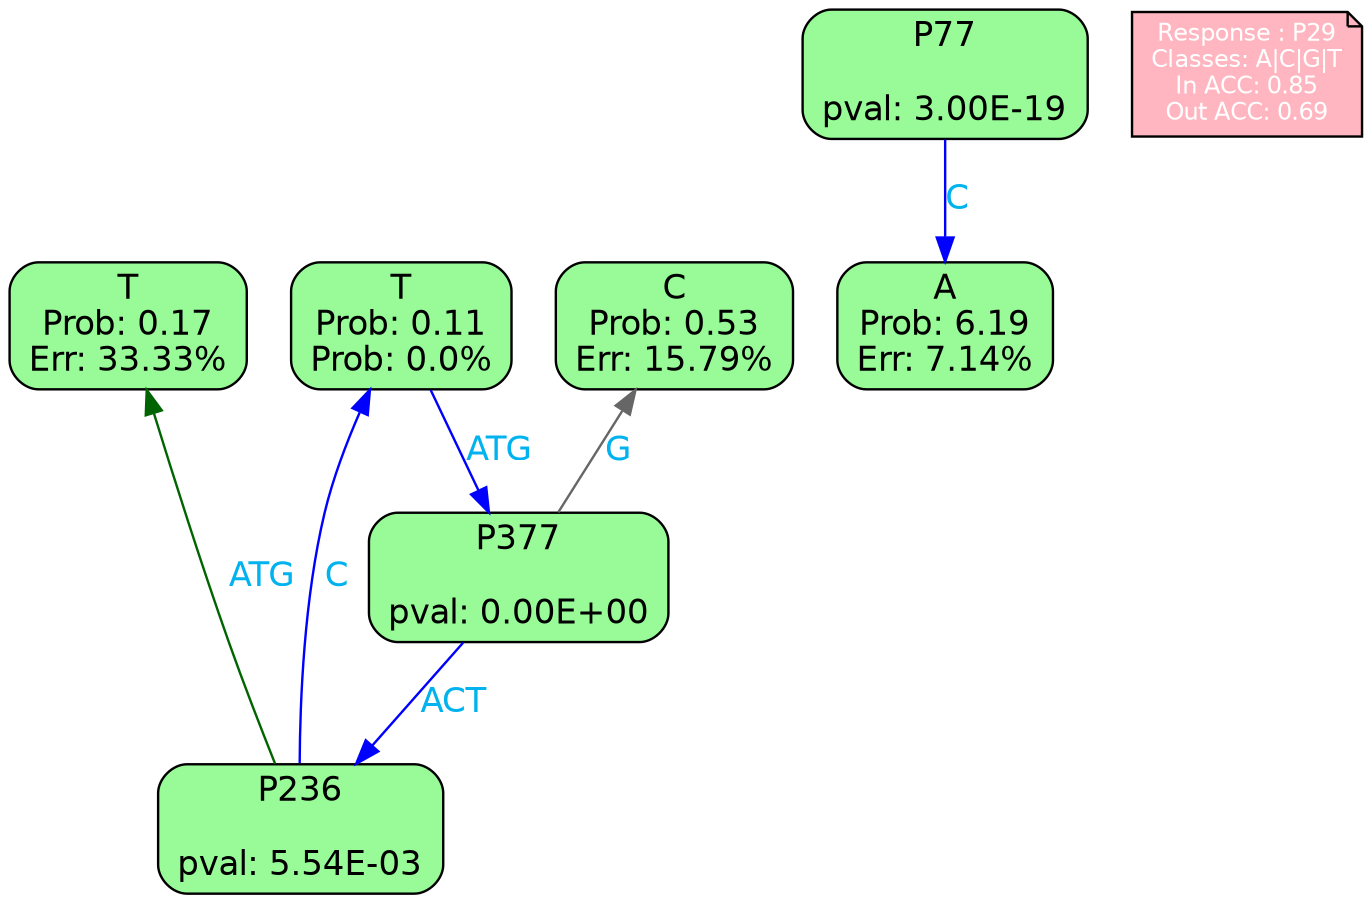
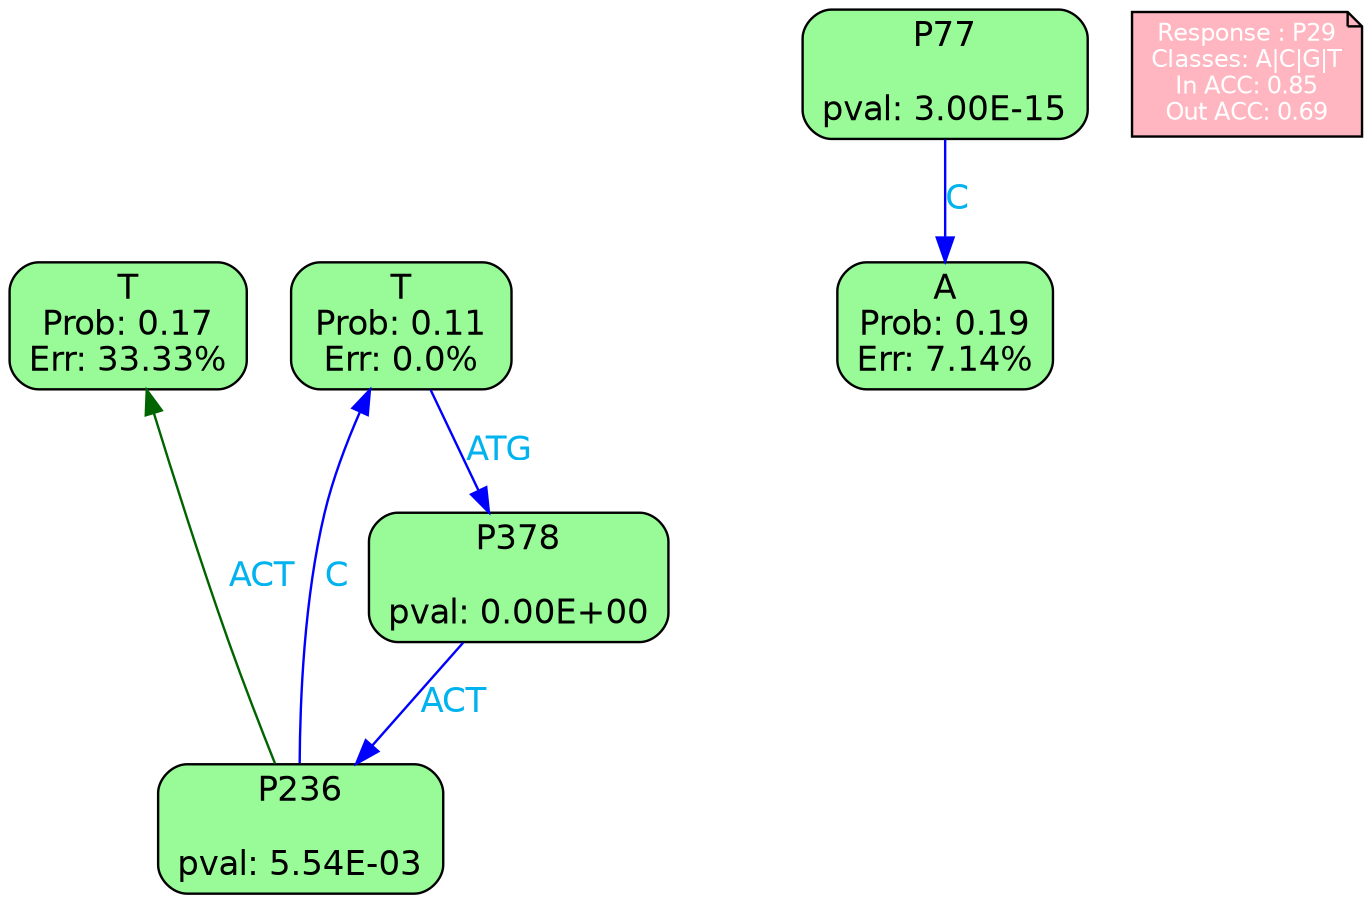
(945, 74) -> (945, 74)
(401, 326) -> (401, 326)
(674, 326) -> none
(945, 326) -> (945, 326)
(262, 577) -> (262, 577)
(519, 577) -> (519, 577)
